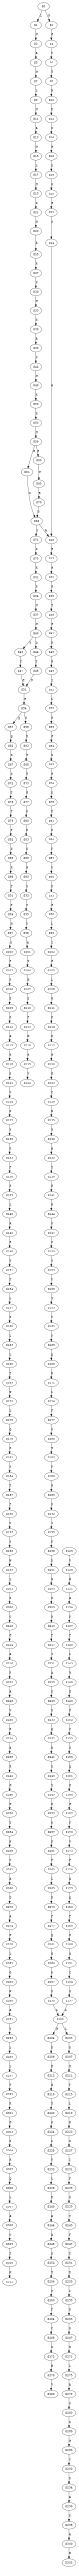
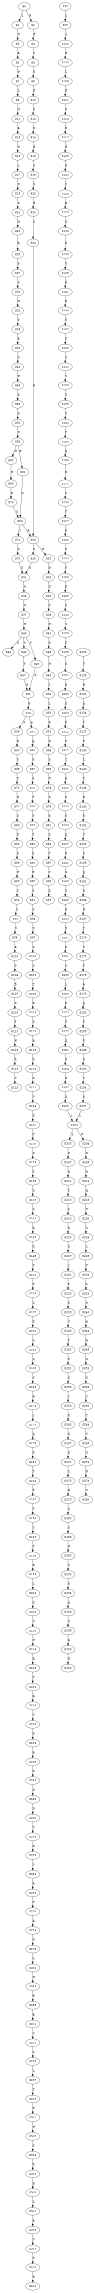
none -> (33, 559)
(36, 661) -> (31, 647)
(51, 904) -> none
